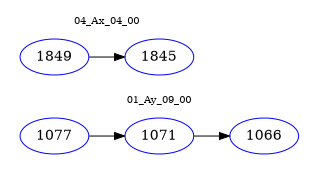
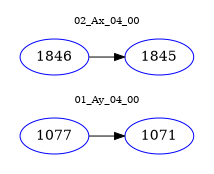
(107, 22) -> (107, 22)
(54, 57) -> (54, 57)
(159, 100) -> (107, 100)
(264, 136) -> none
